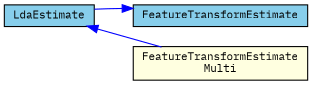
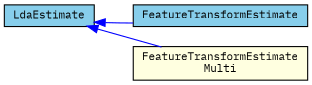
(108, 9) -> (119, 23)
